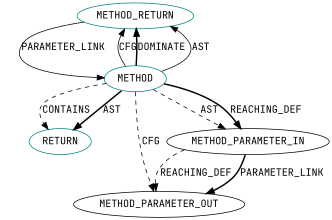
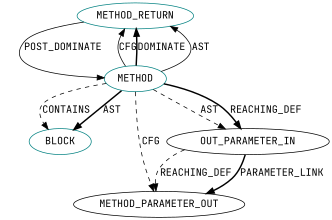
(63, 47) -> (63, 47)
(60, 142) -> (60, 142)
(248, 142) -> (248, 142)
